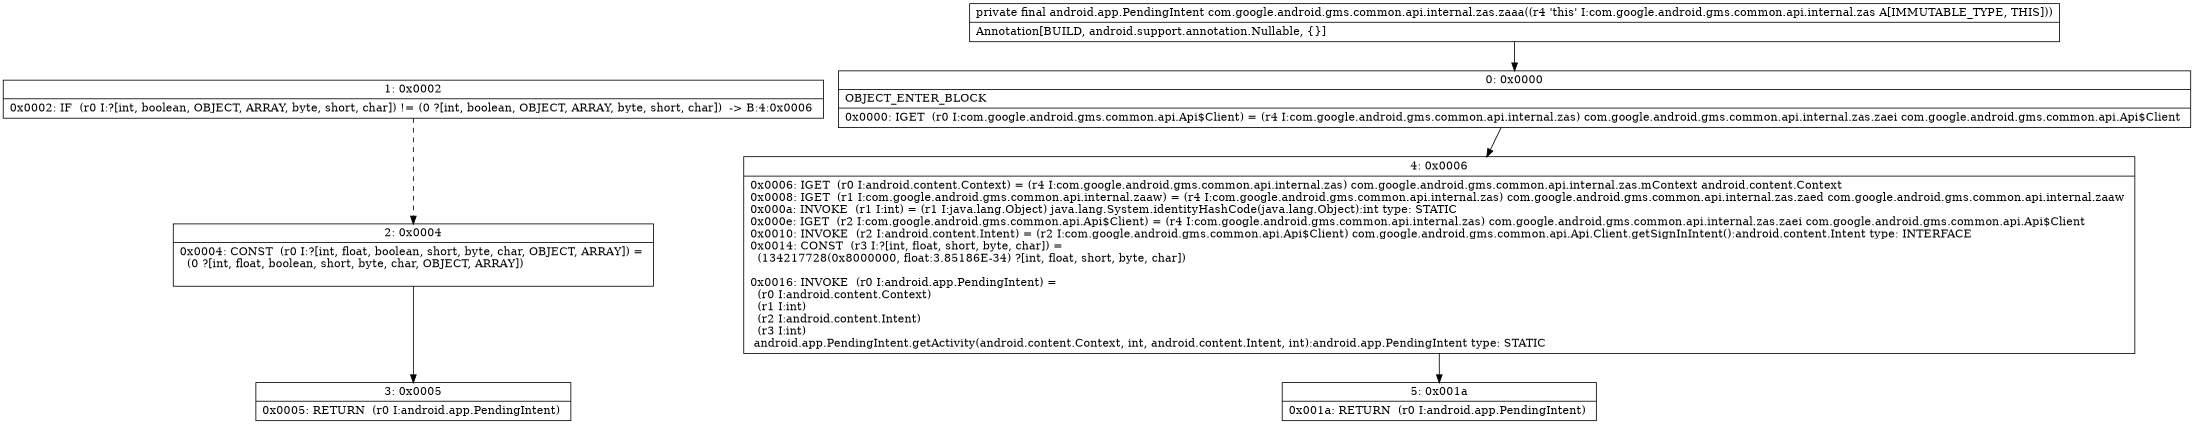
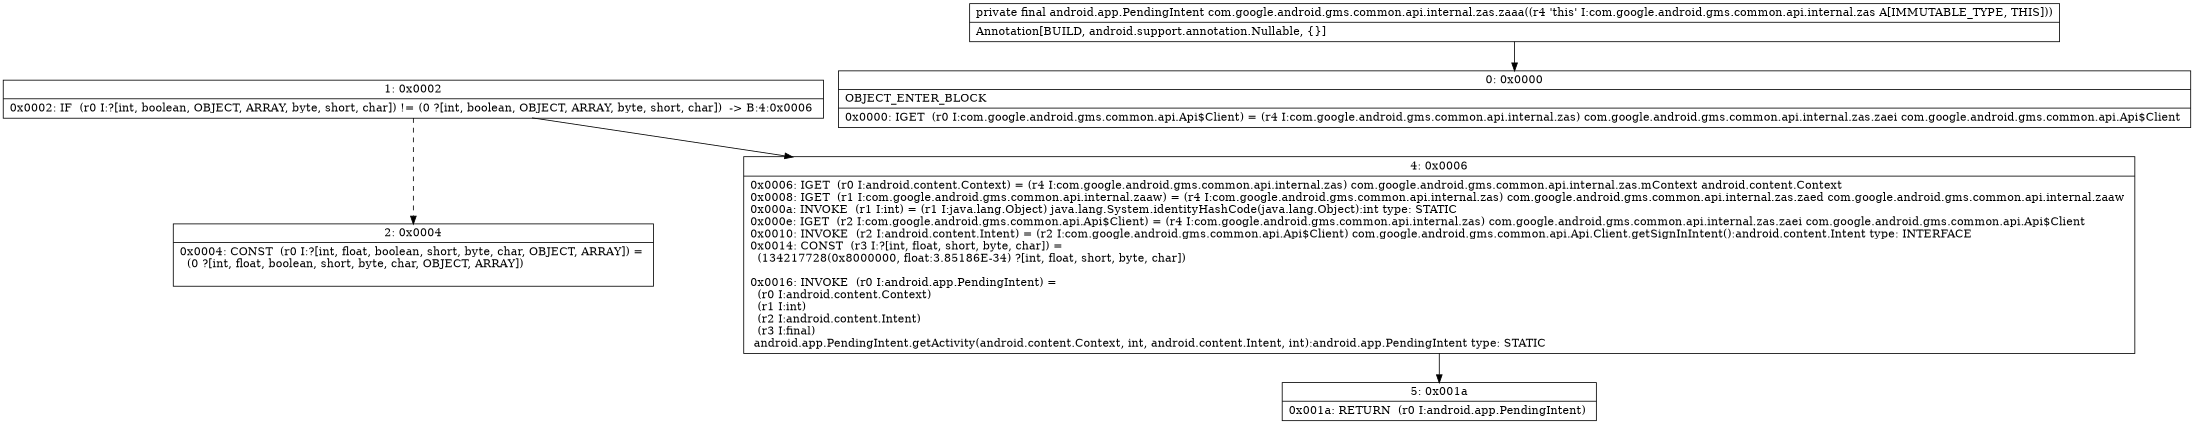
(1496, 138) -> (658, 137)
(779, 331) -> (783, 331)
(413, 402) -> none
